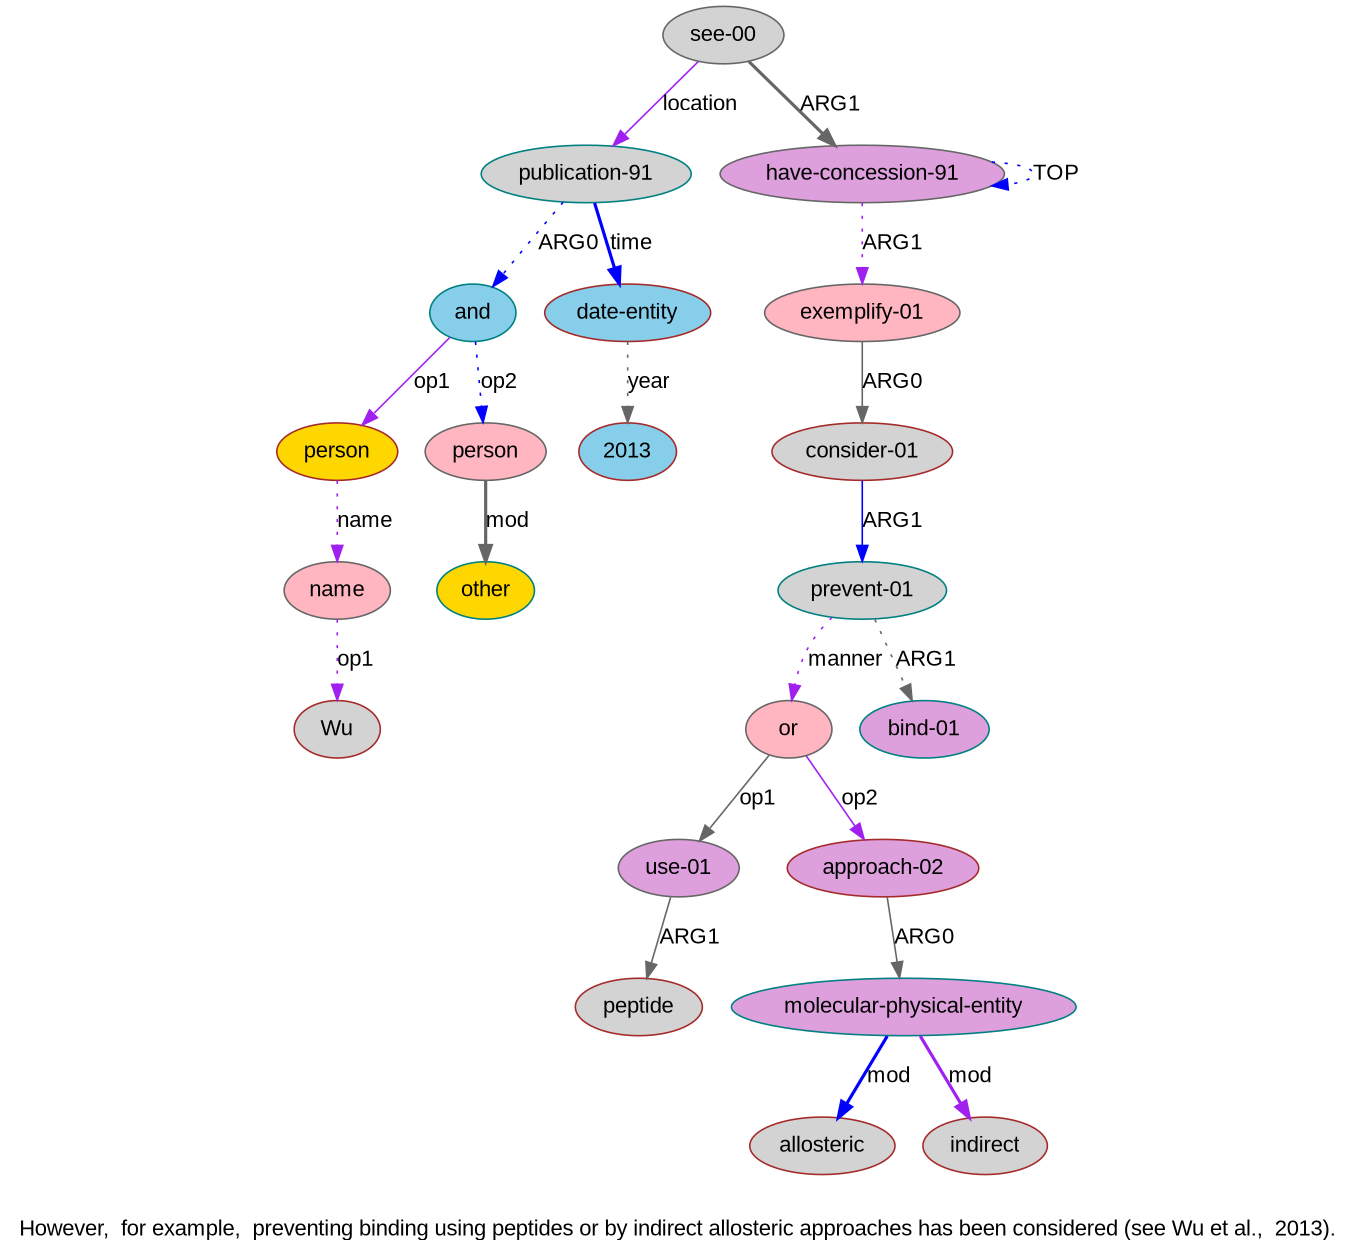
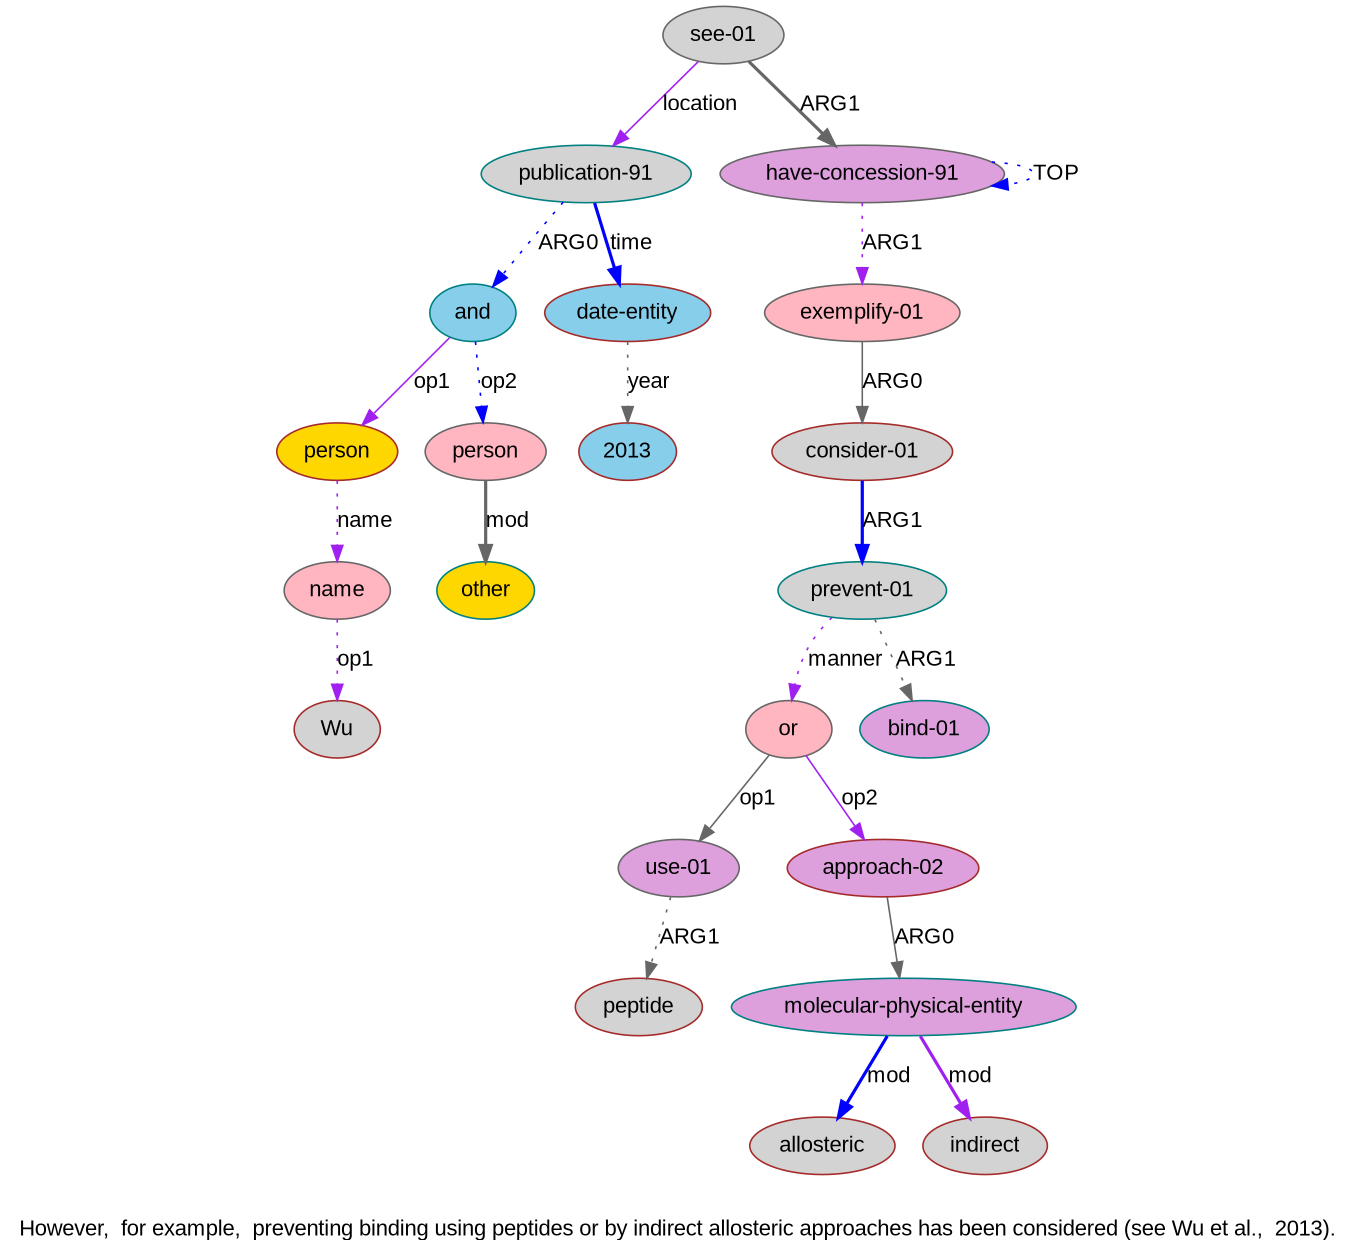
(723, 35) -> (723, 35)
(862, 513) -> (862, 513)
(661, 930) -> (661, 930)
